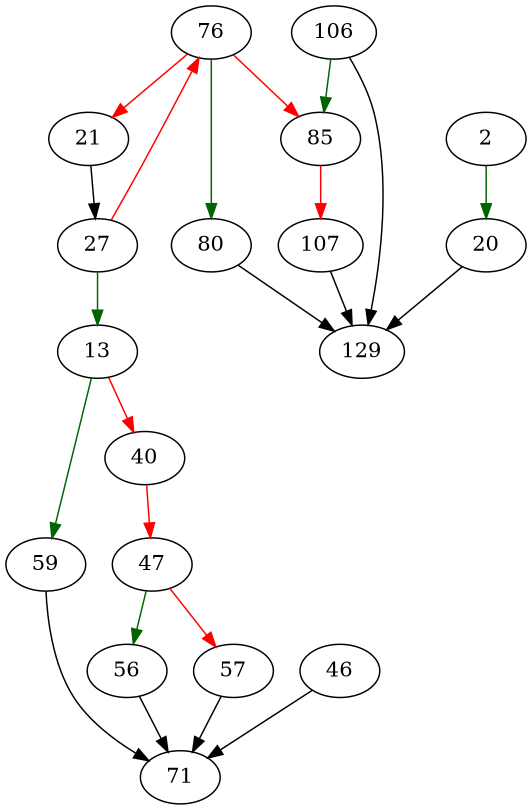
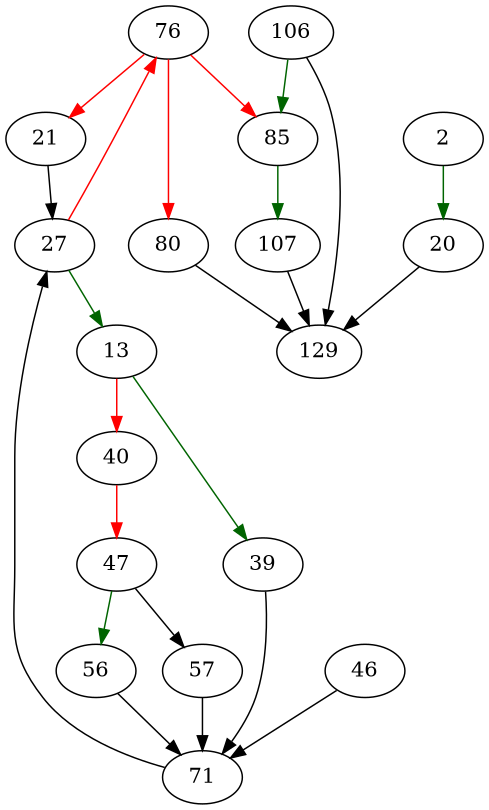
(211, 131) -> (168, 131)
(321, 185) -> (278, 185)
none -> (15, 565)
(46, 565) -> (263, 565)
(188, 612) -> (155, 612)
